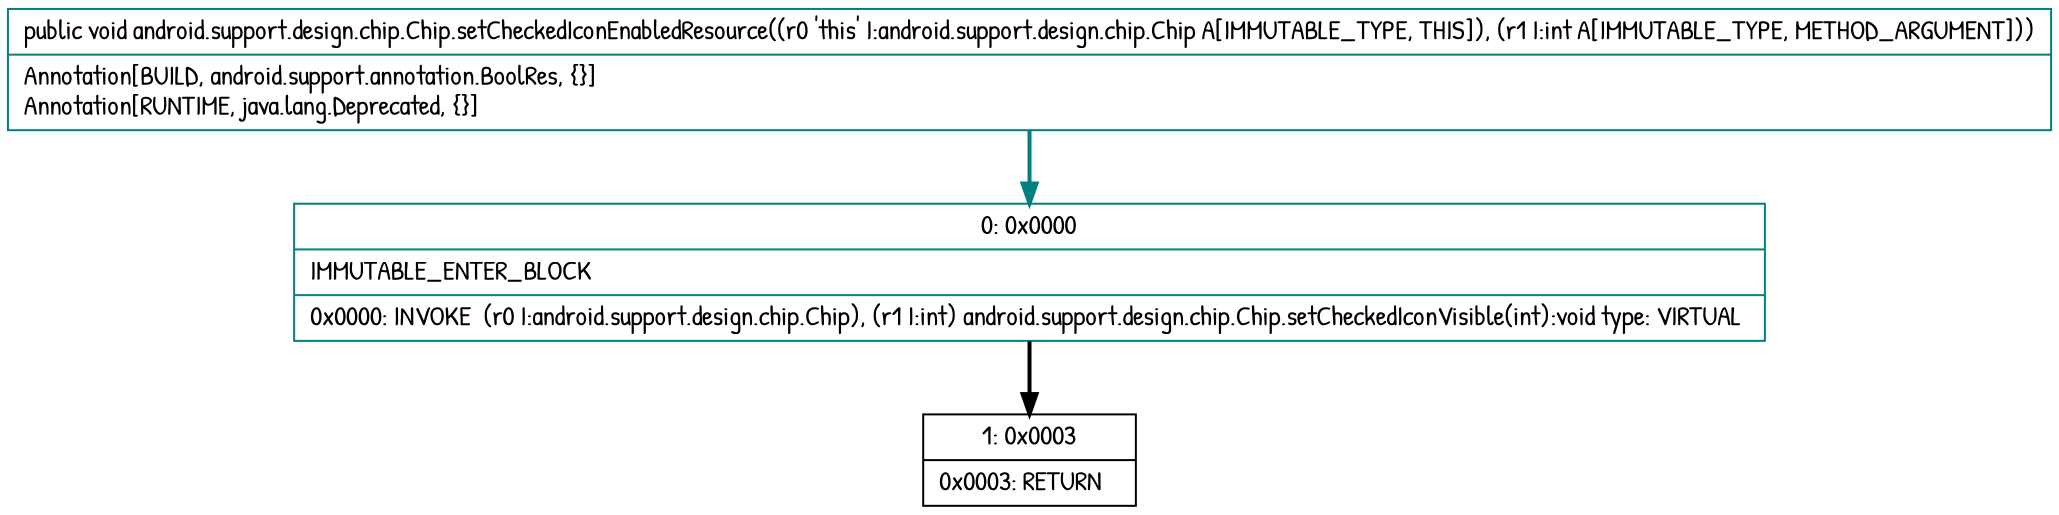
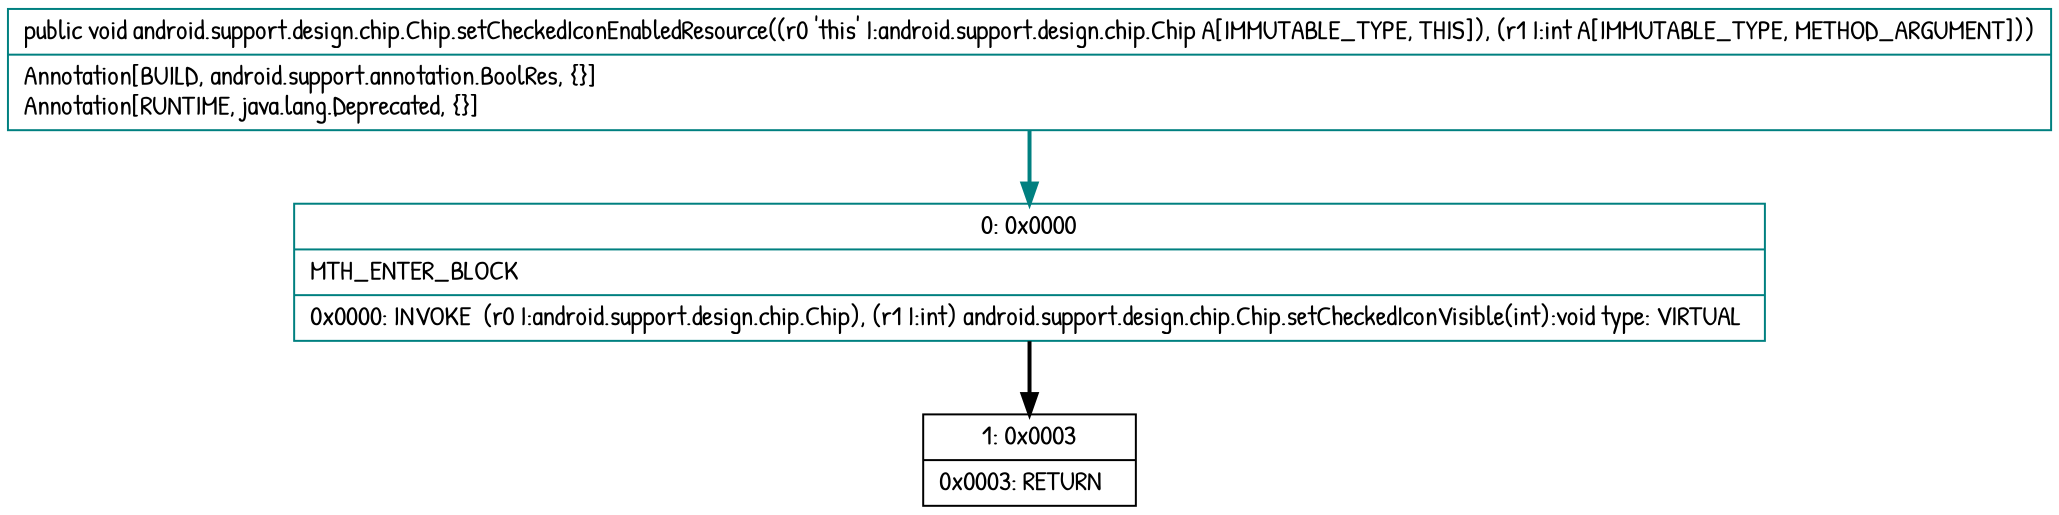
(451, 271) -> (415, 271)
